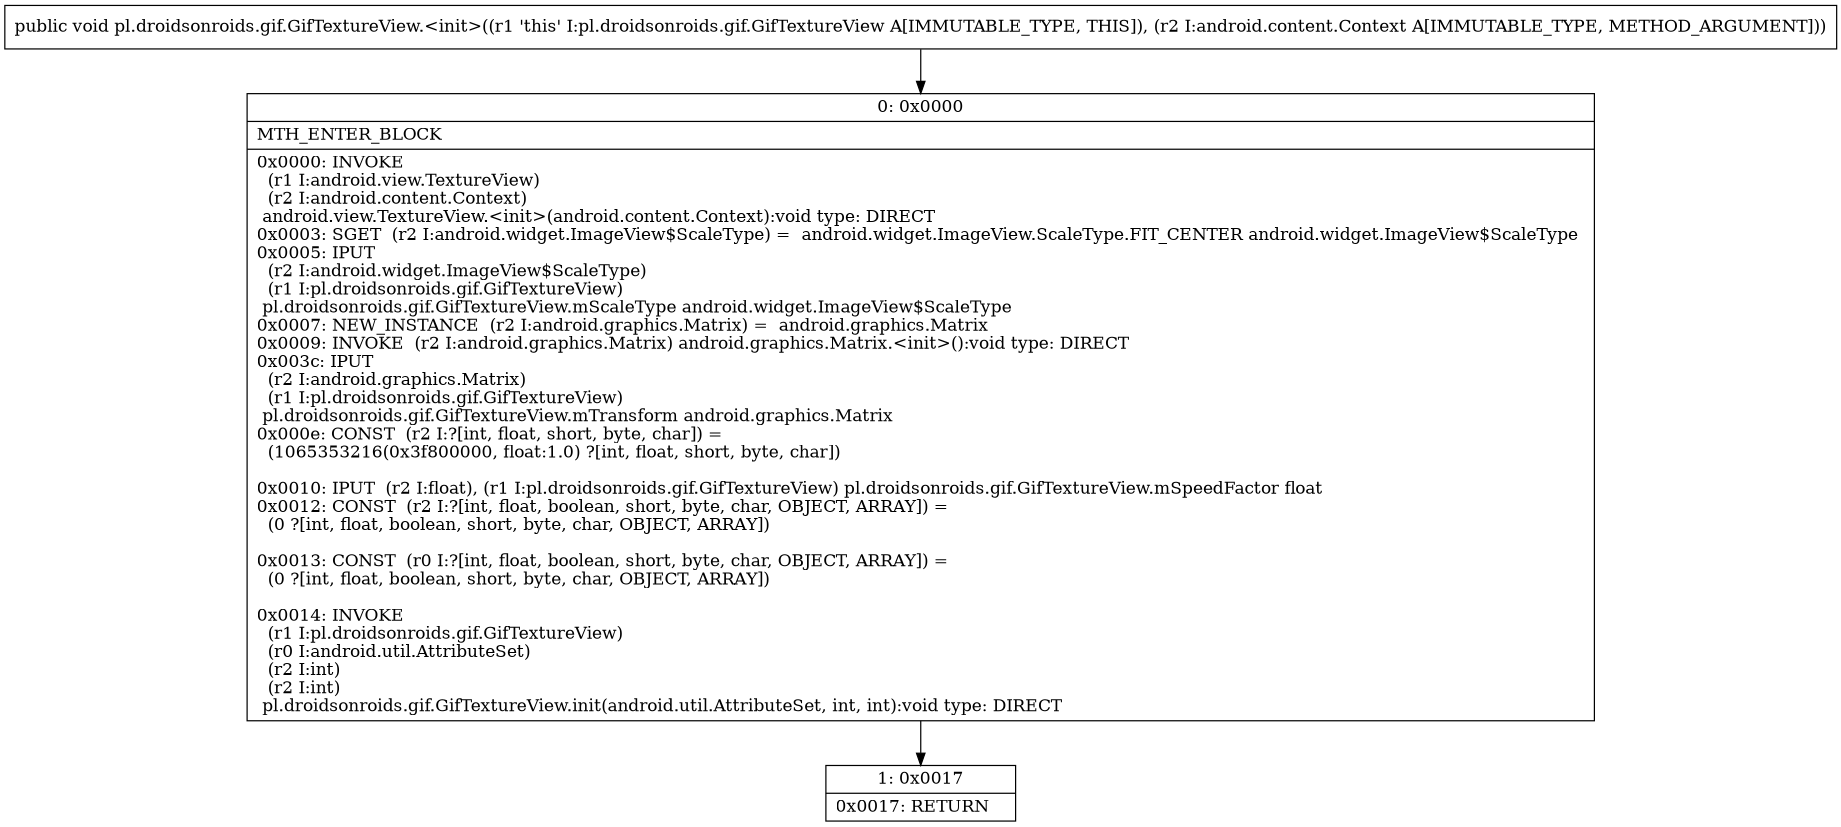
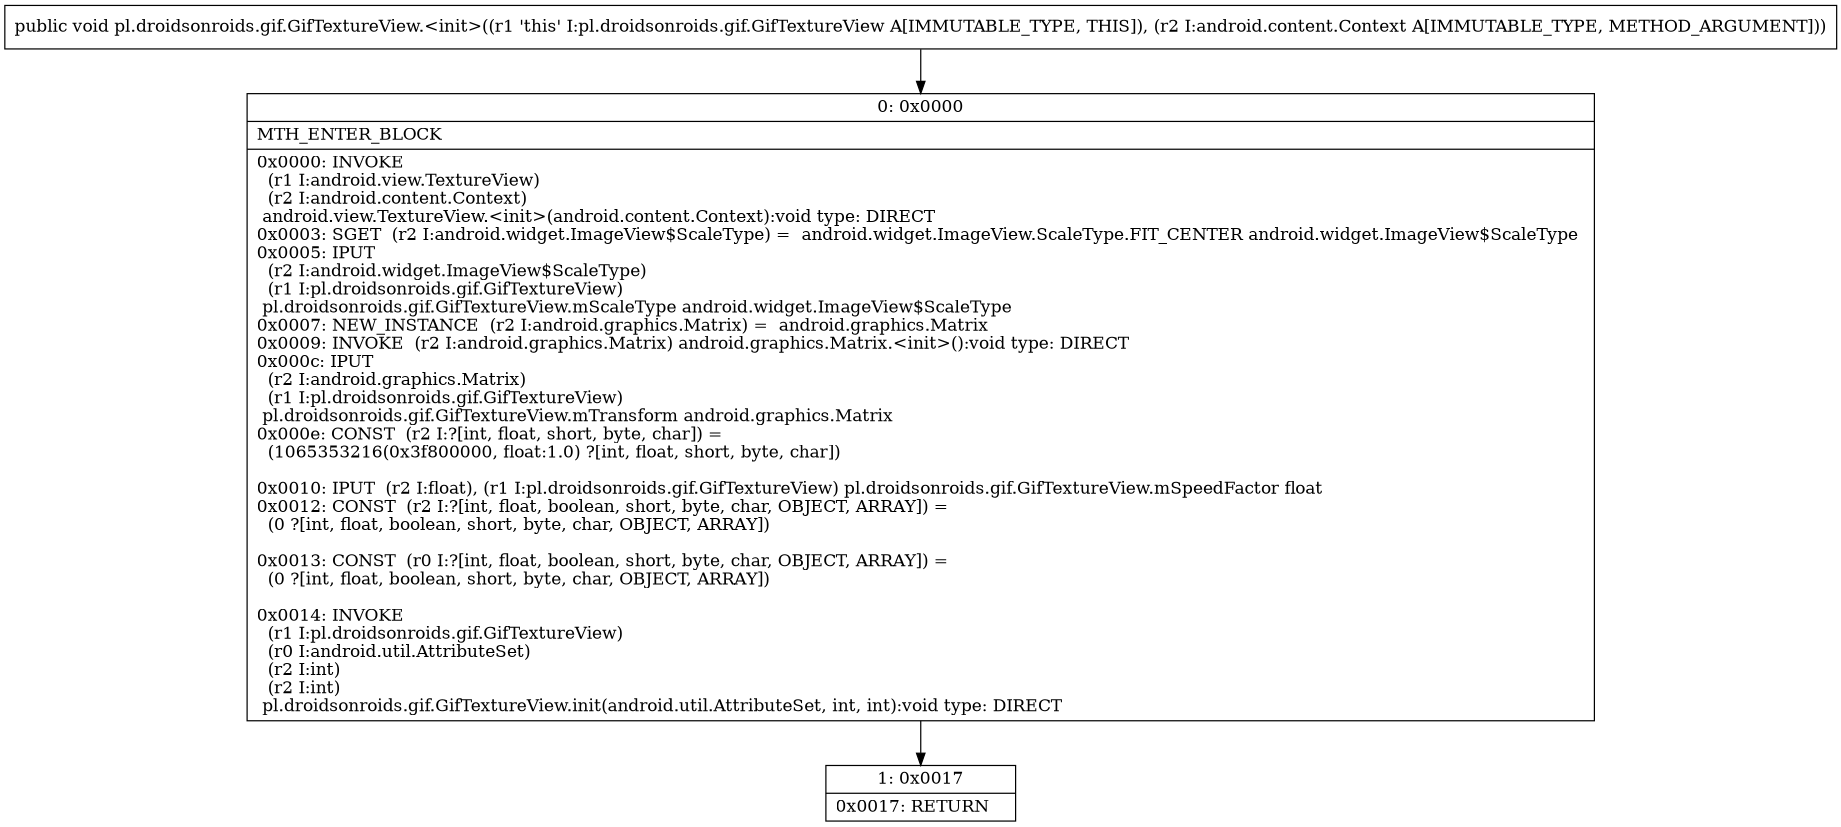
(321, 362) -> (321, 362)
